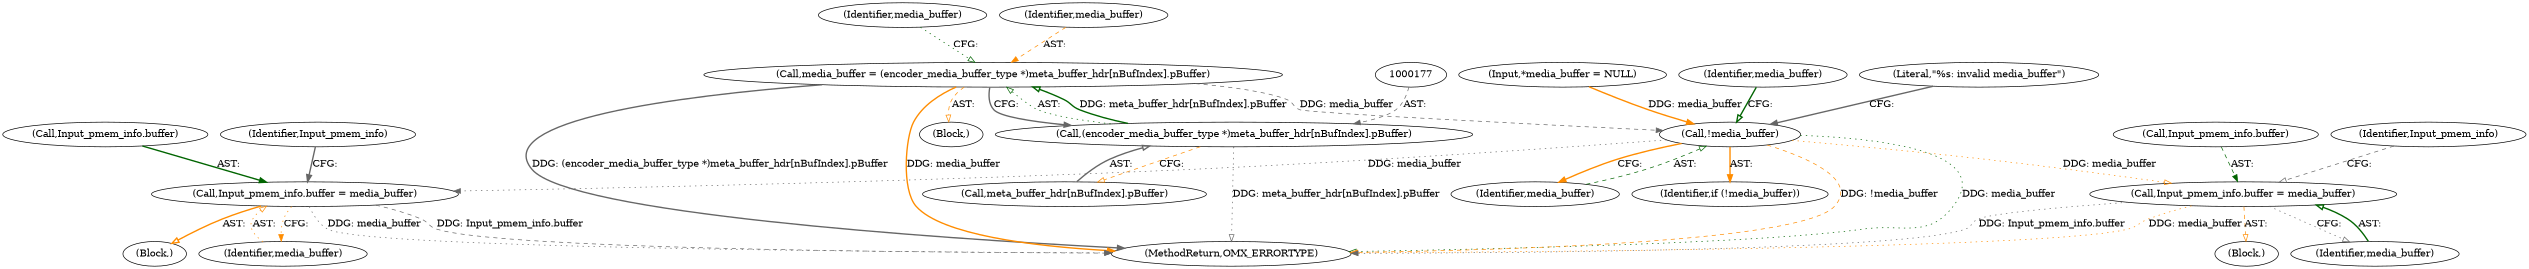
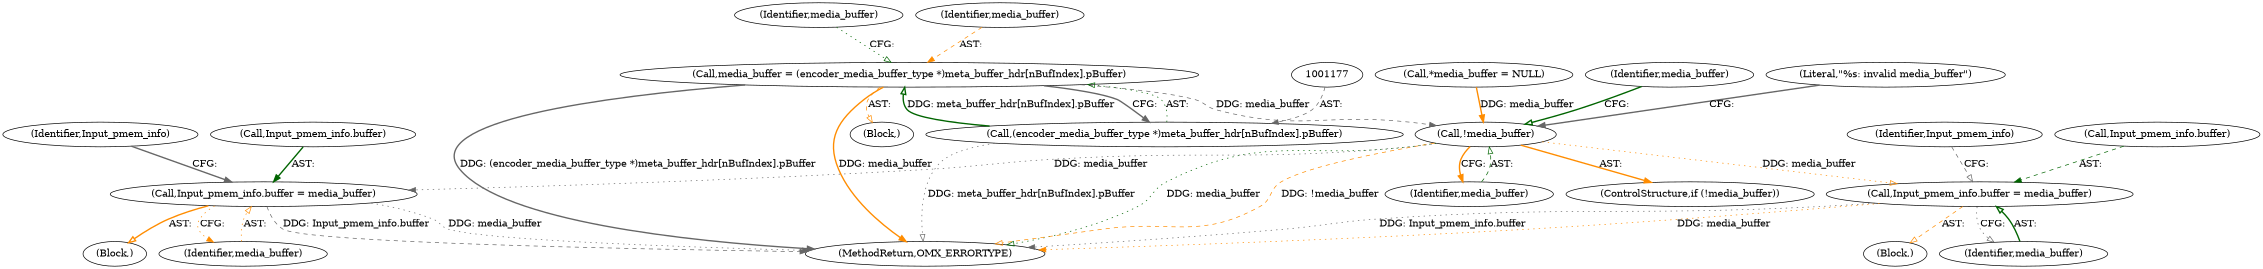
(1411, 75) -> (1327, 75)
(1563, 75) -> (1474, 75)
(1065, 194) -> none
(1730, 194) -> (1690, 194)
